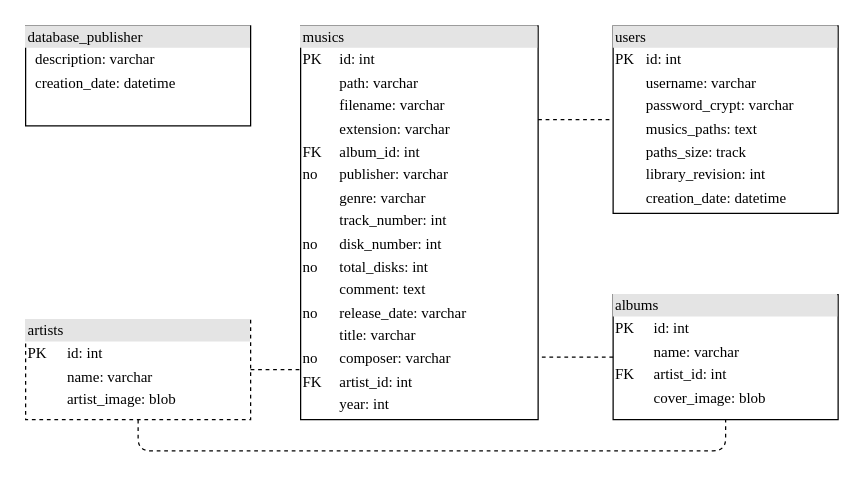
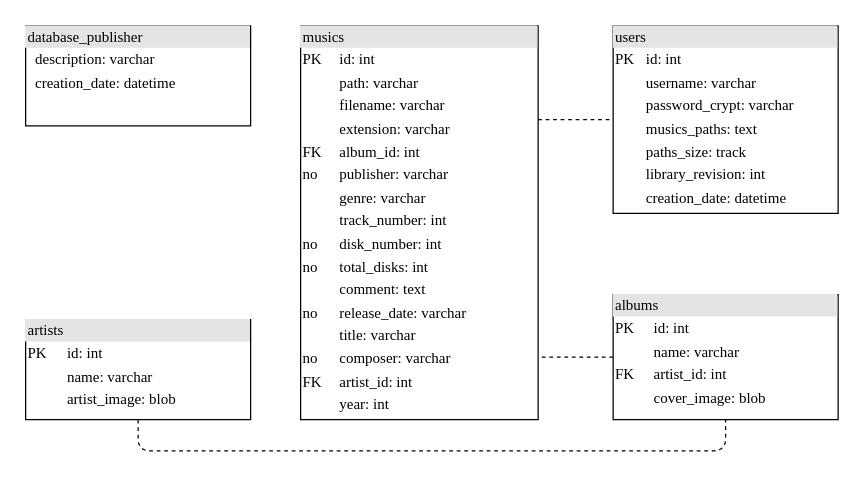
(138, 369) -> (138, 369)
(274, 369) -> none
